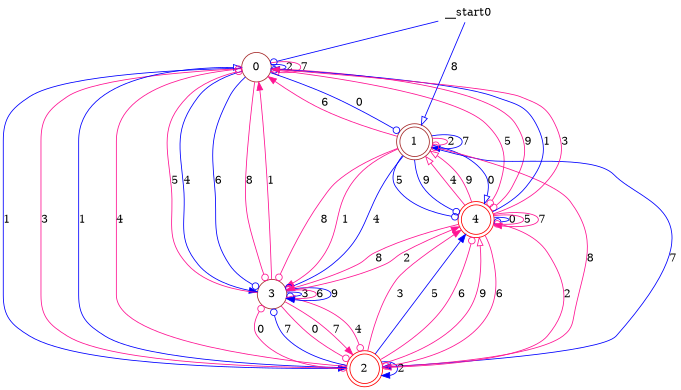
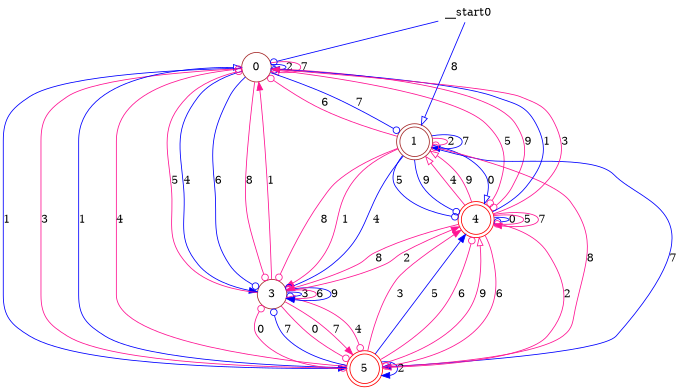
(360, 103) -> (360, 103)
(334, 115) -> (333, 114)
(365, 369) -> (365, 369)
